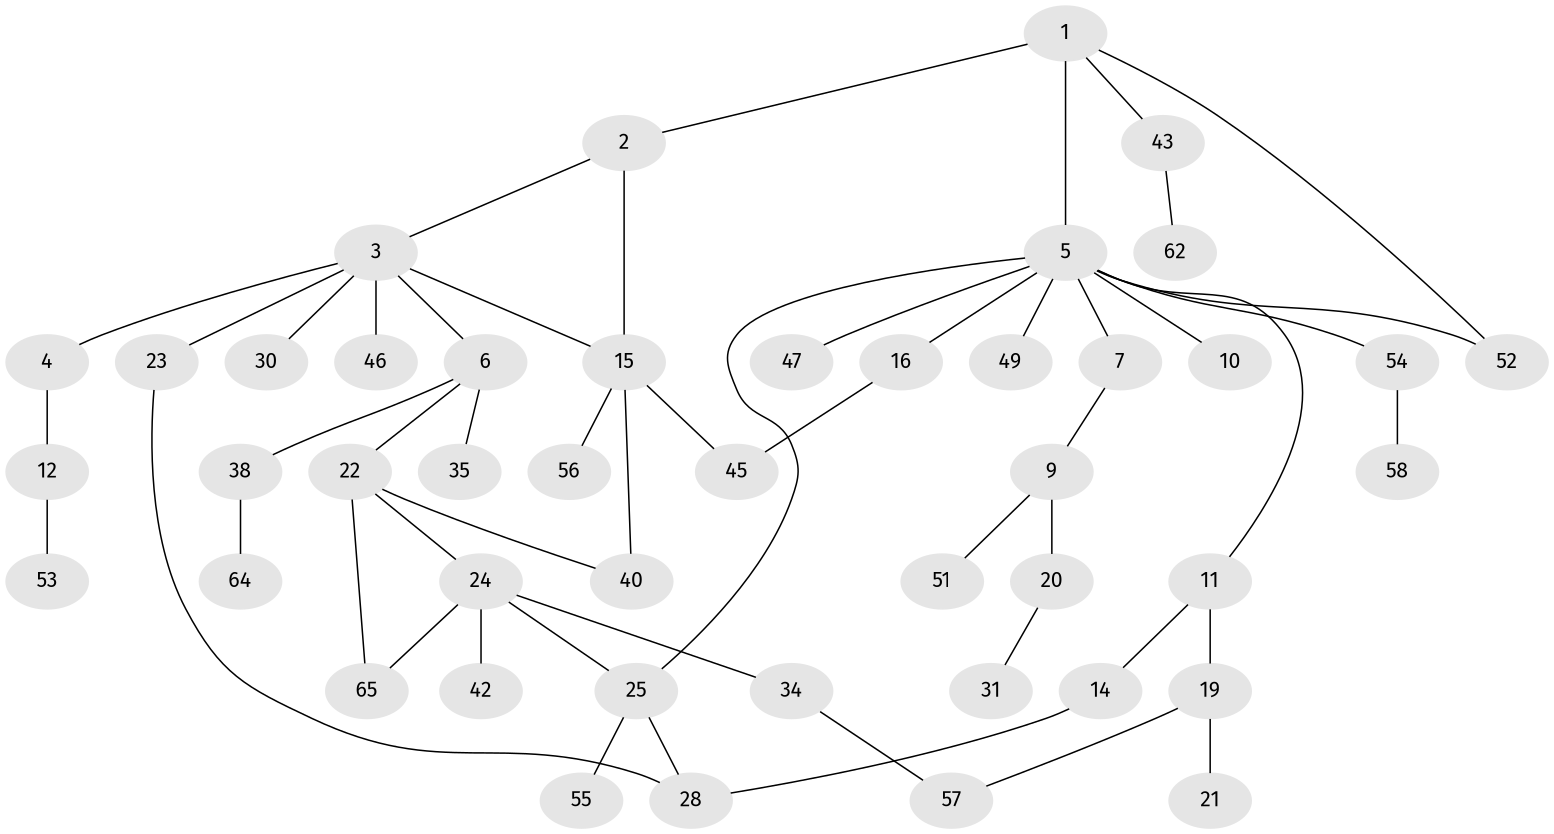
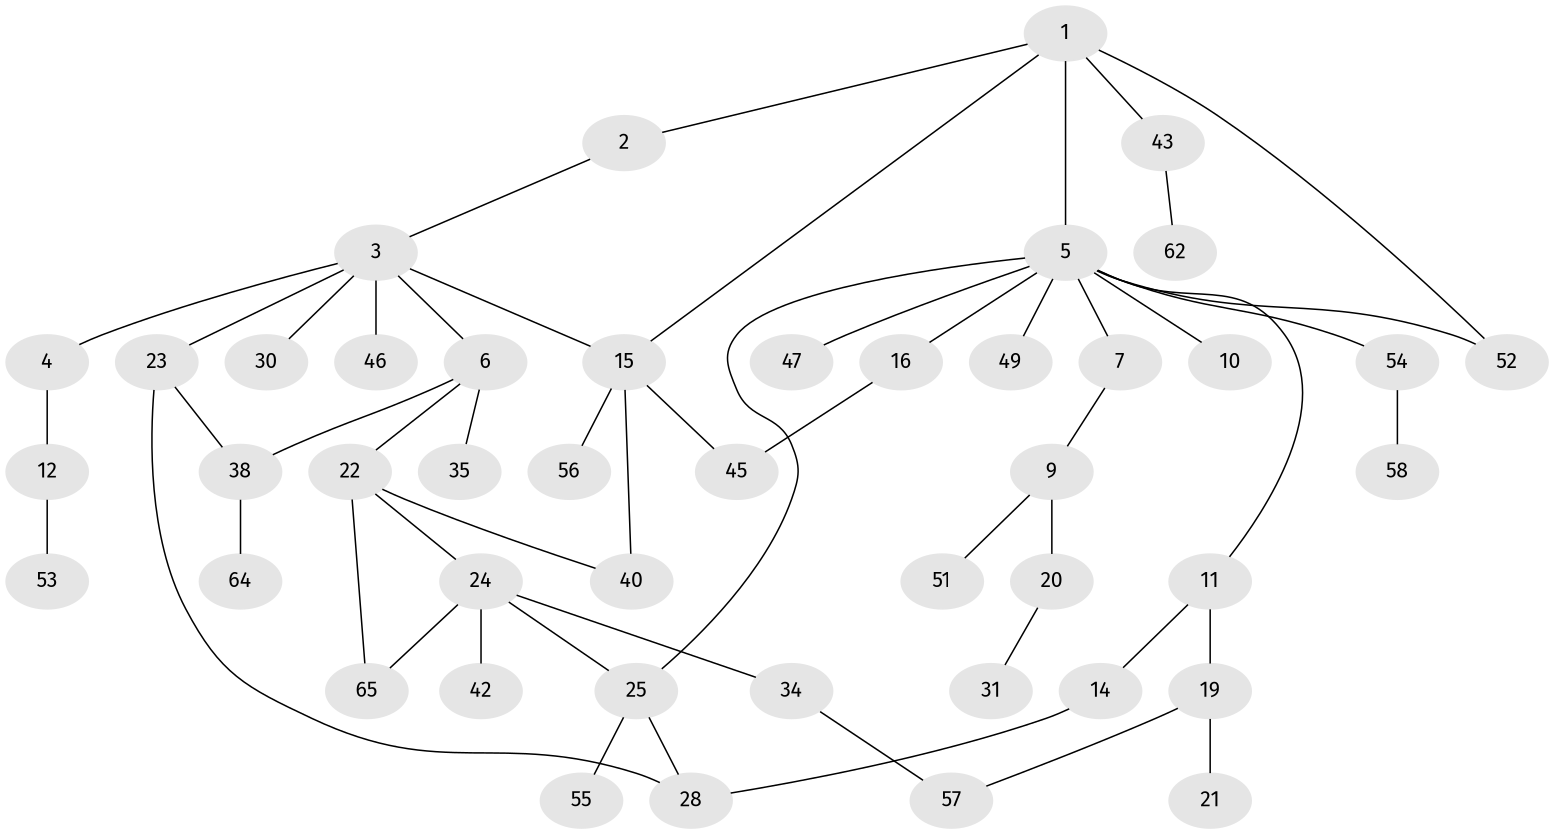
(624, 253) -> (845, 198)
none -> (199, 417)
